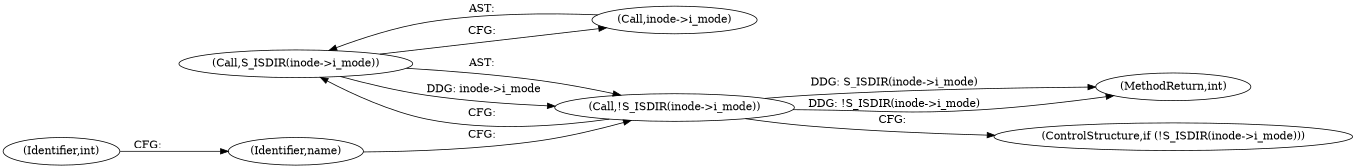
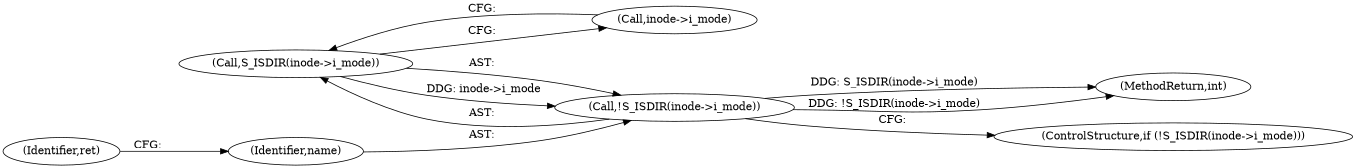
(484, 9) -> (484, 9)
(484, 113) -> (484, 113)
(484, 135) -> (484, 135)
(61, 151) -> (61, 151)
